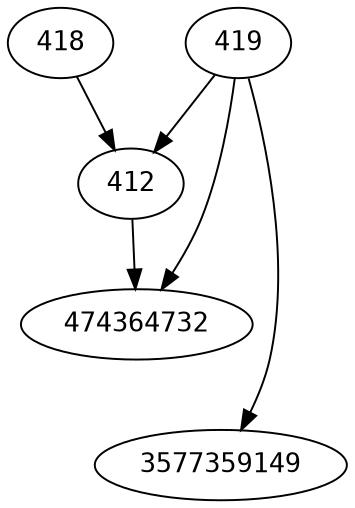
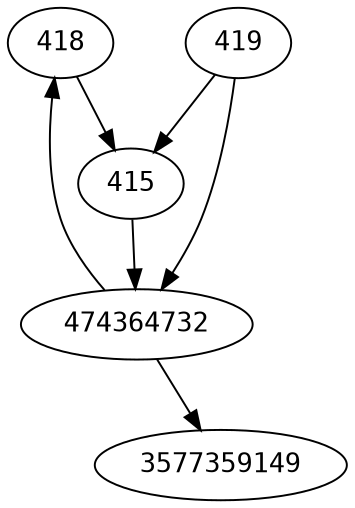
(131, 184) -> (131, 184)
none -> (56, 200)
(277, 246) -> (174, 386)
